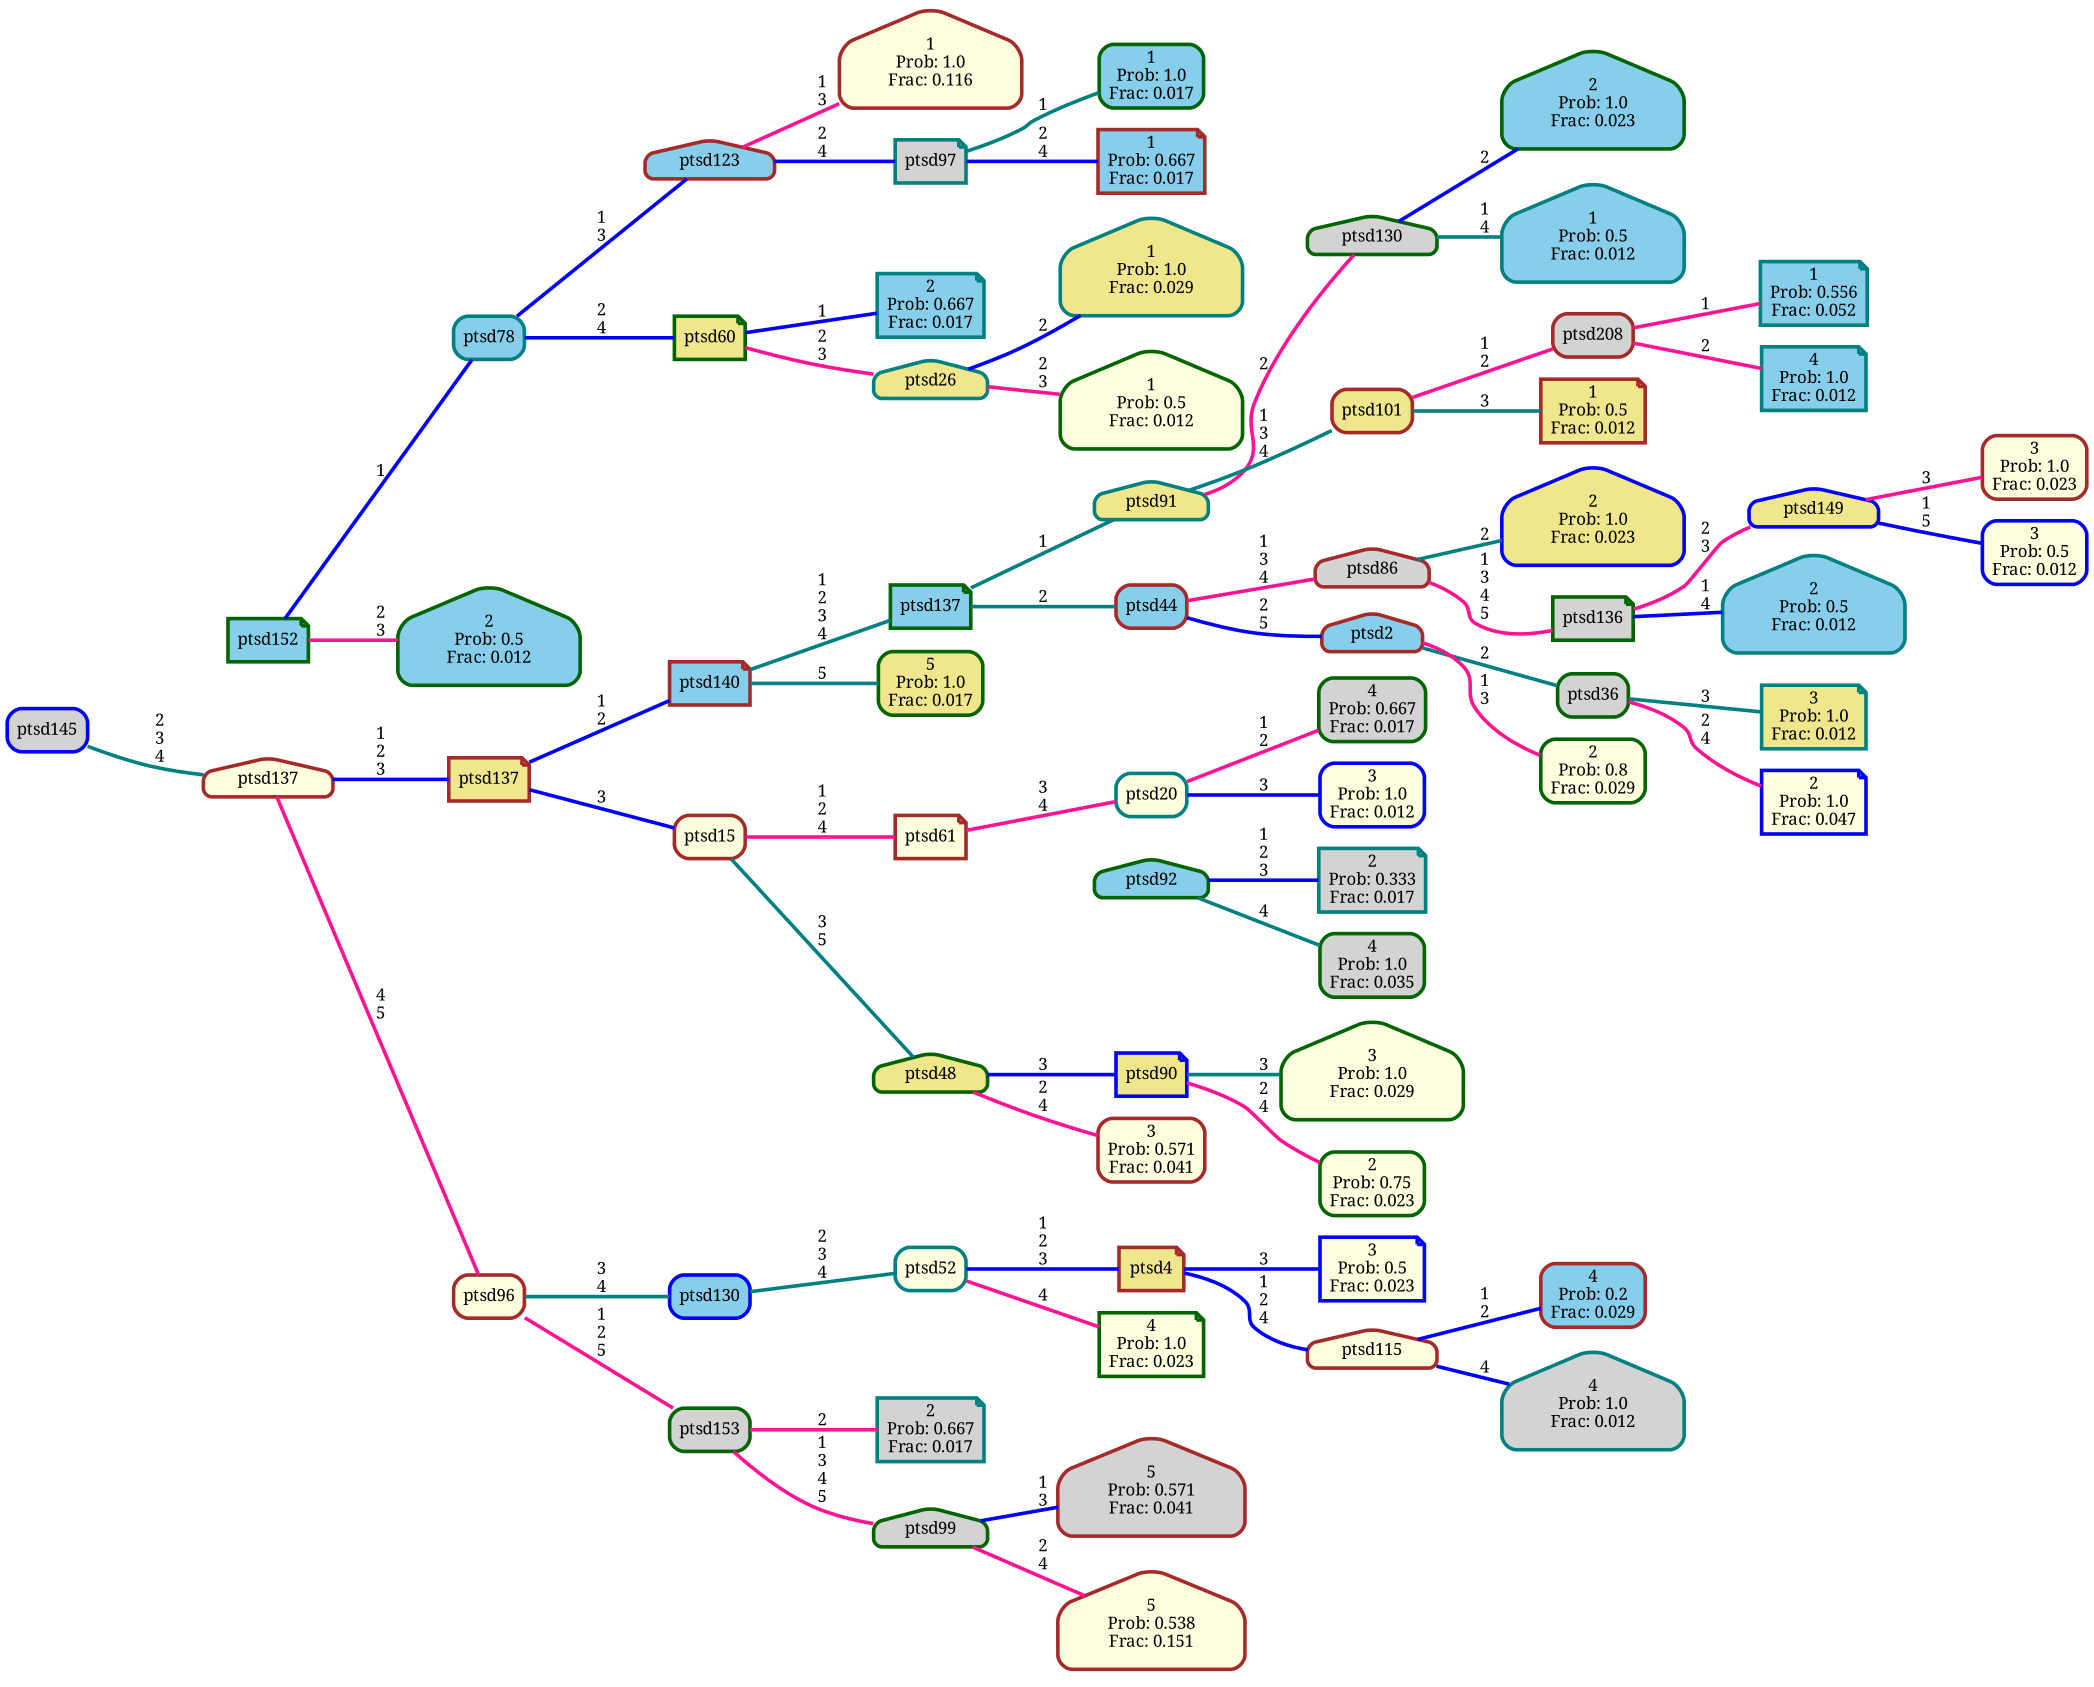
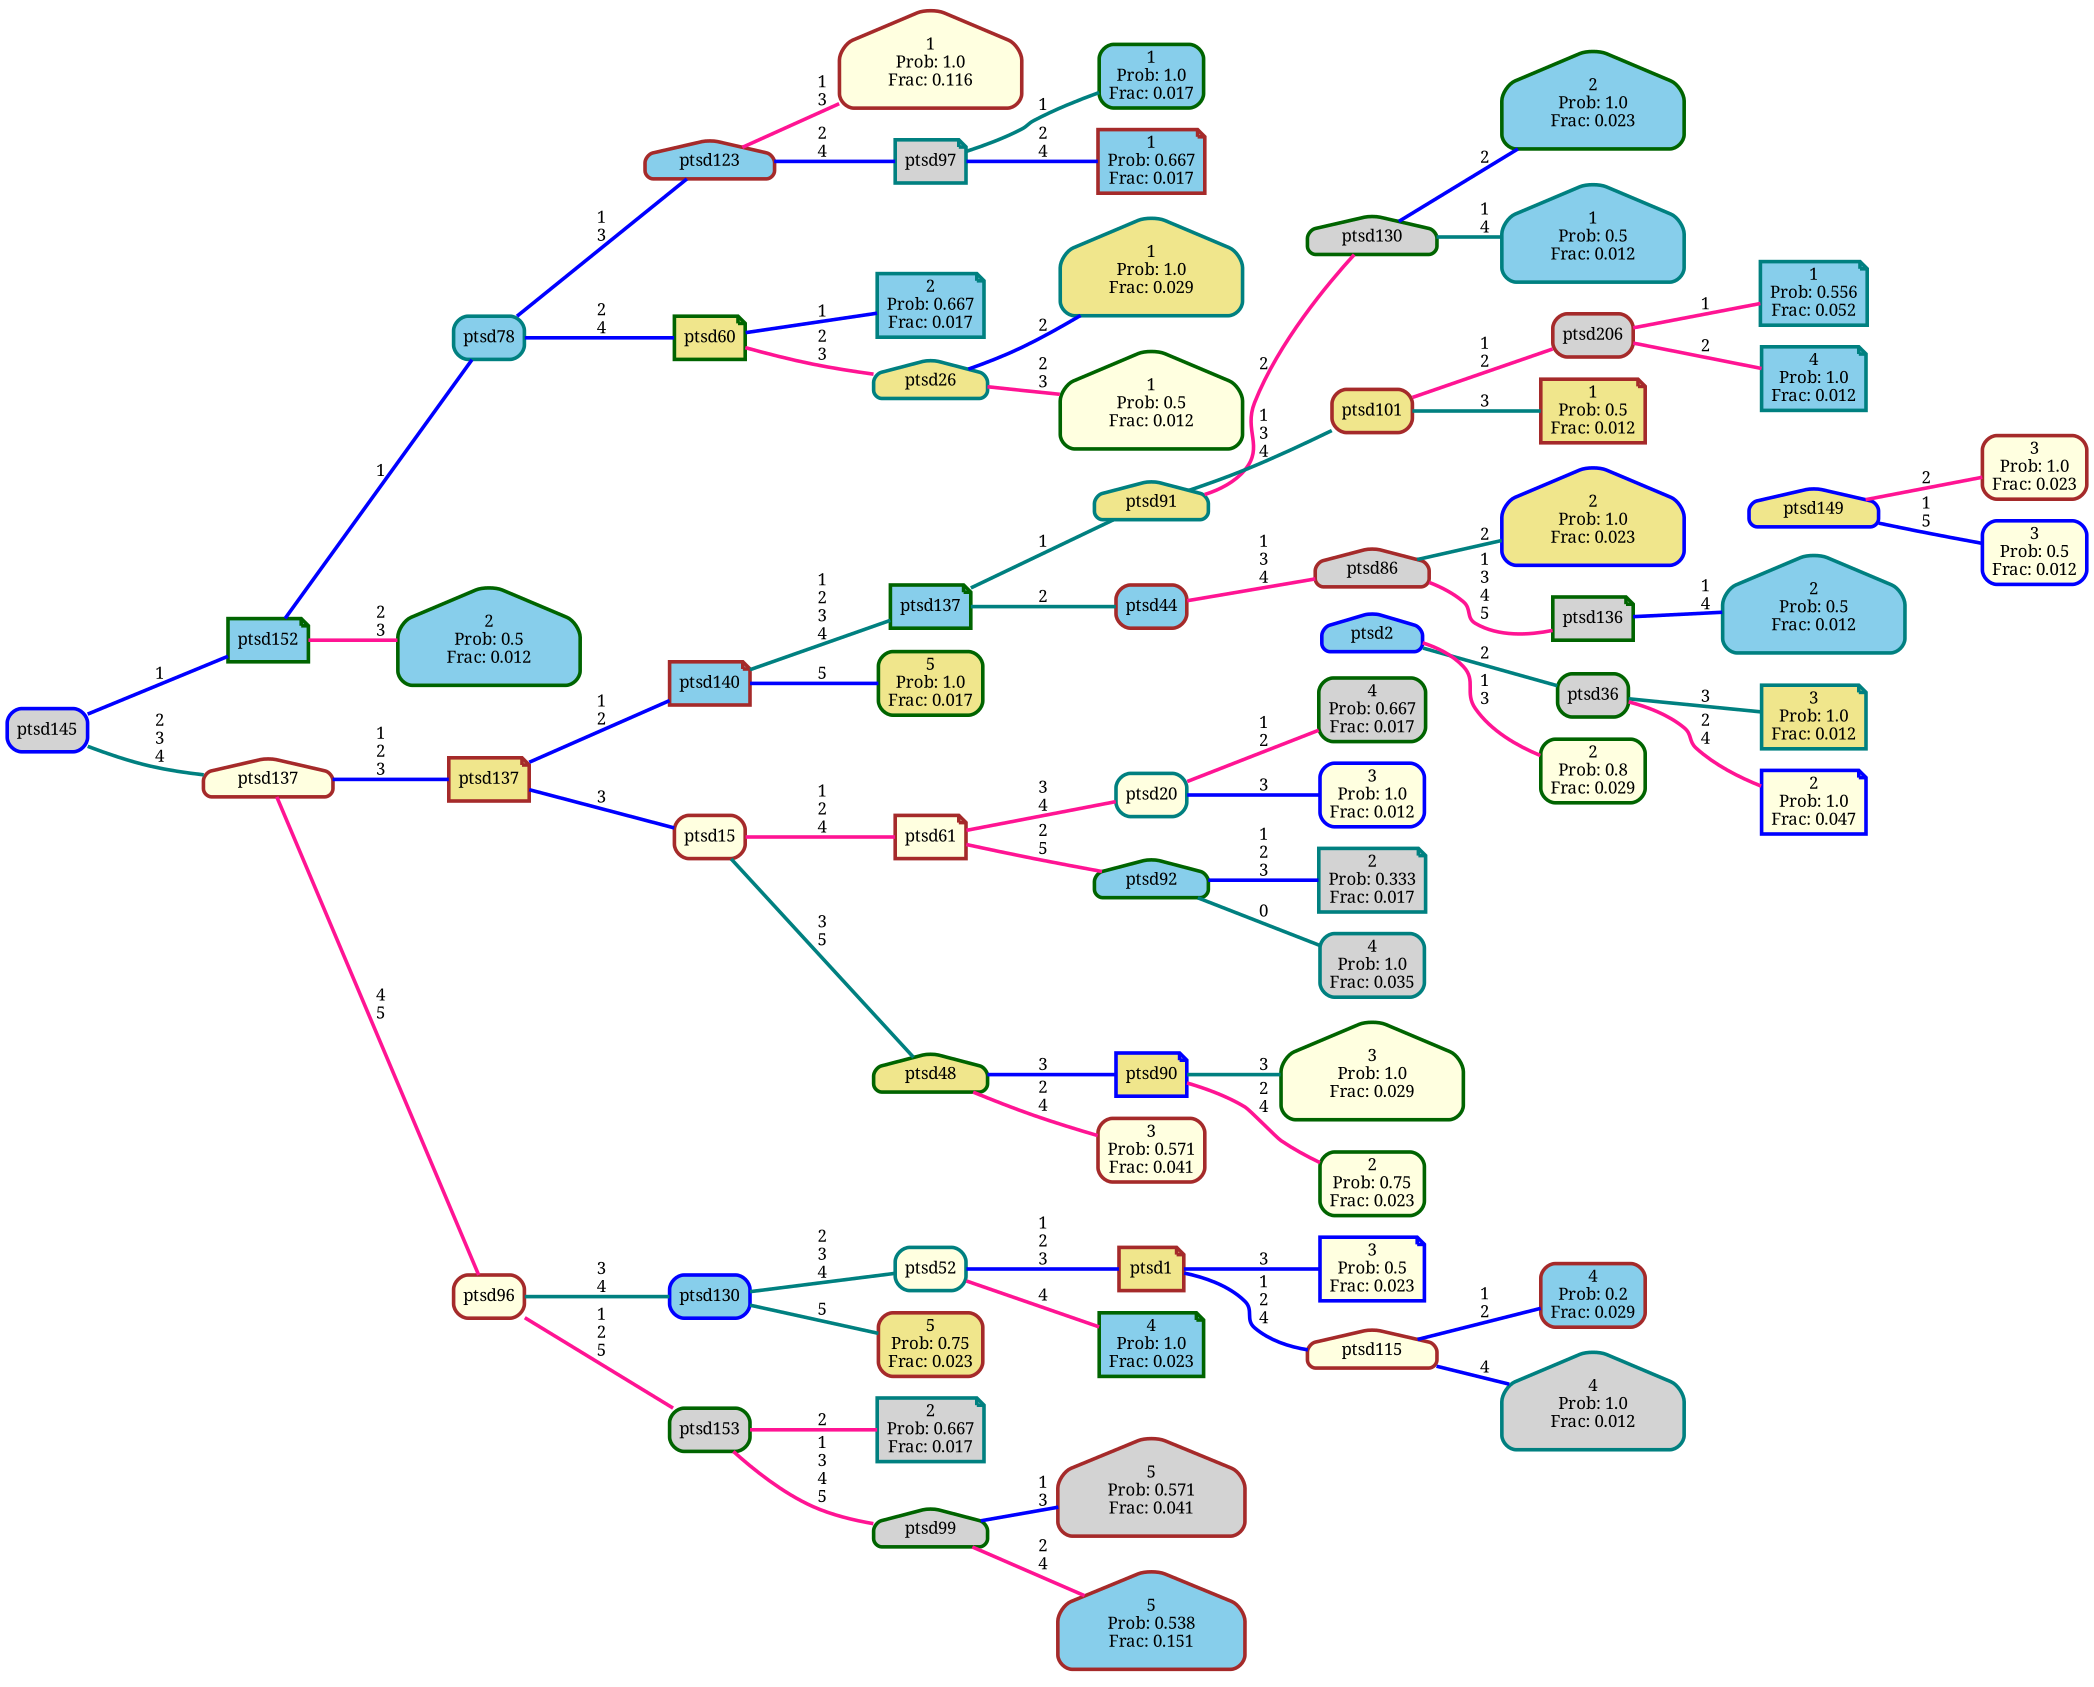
(1593, 335) -> (1593, 335)
(1924, 479) -> (1924, 479)
(1696, 573) -> none
(1254, 633) -> none
(1372, 634) -> (1372, 634)
(814, 683) -> (814, 683)
none -> (158, 685)
none -> (1034, 859)
(1262, 912) -> (1262, 912)
(1372, 965) -> (1372, 965)
(1151, 1269) -> (1151, 1269)
none -> (931, 1345)
(1151, 1345) -> (1151, 1345)
(1151, 1624) -> (1151, 1624)
